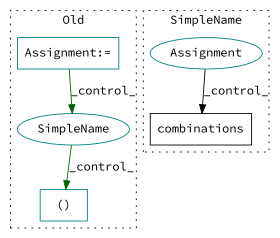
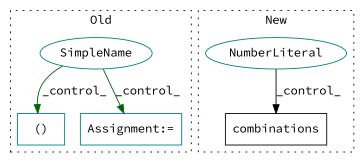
(206, 21) -> (276, 21)
(206, 53) -> (276, 53)
(70, 87) -> (112, 87)
